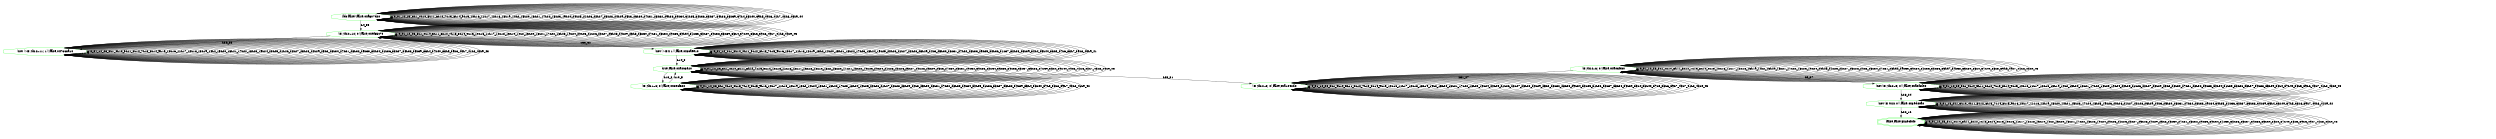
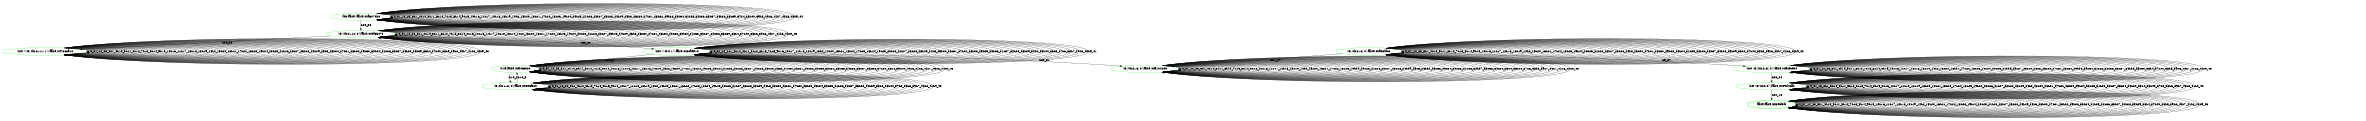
(365, 25) -> (366, 25)
(879, 70) -> (915, 56)
